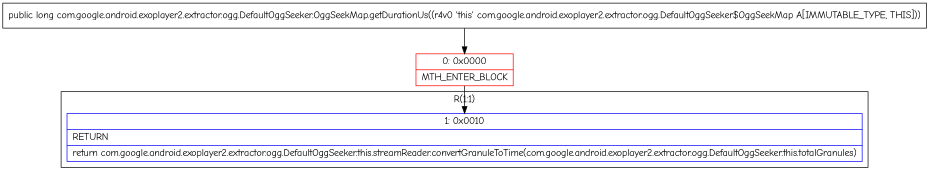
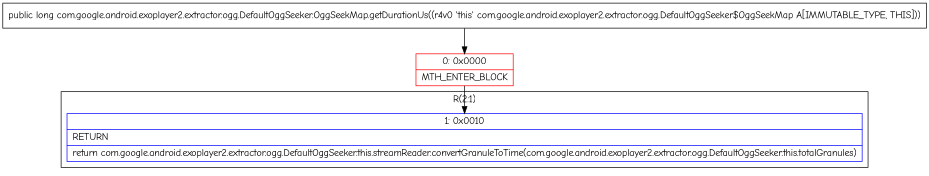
(465, 100) -> (465, 100)
